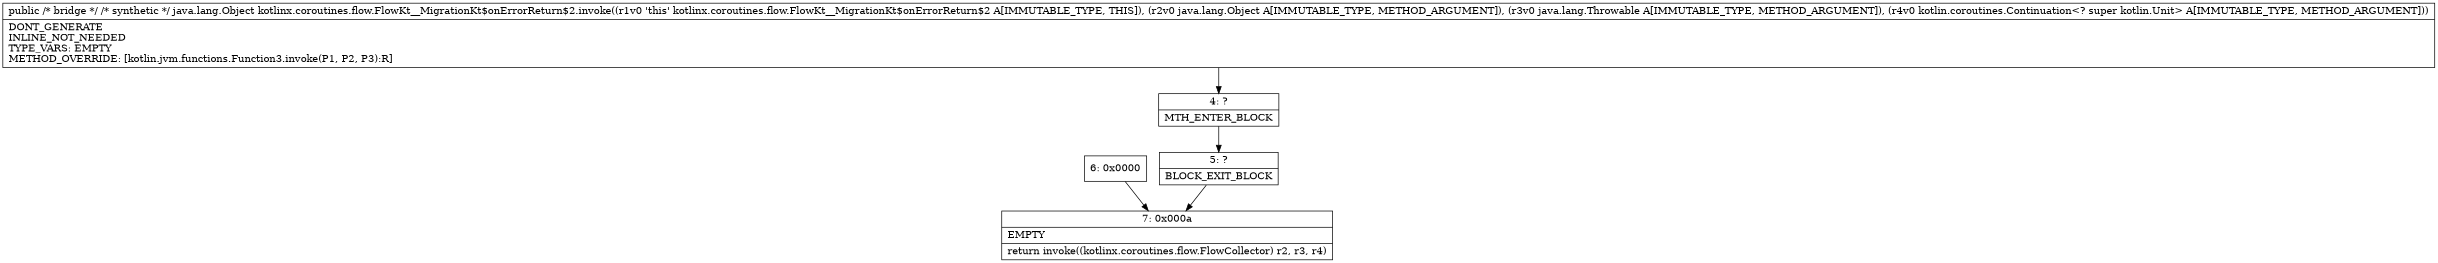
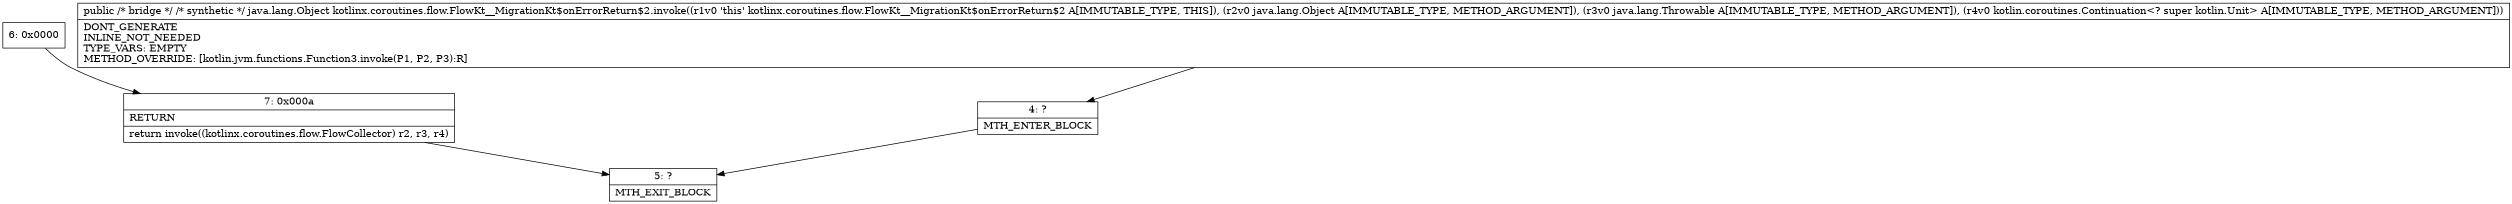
(1219, 176) -> (663, 193)
(1198, 195) -> (513, 158)
(1026, 235) -> (152, 118)
